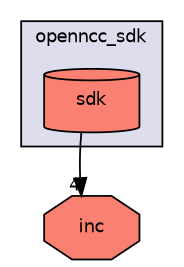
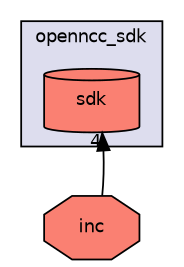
(80, 158) -> (104, 173)
